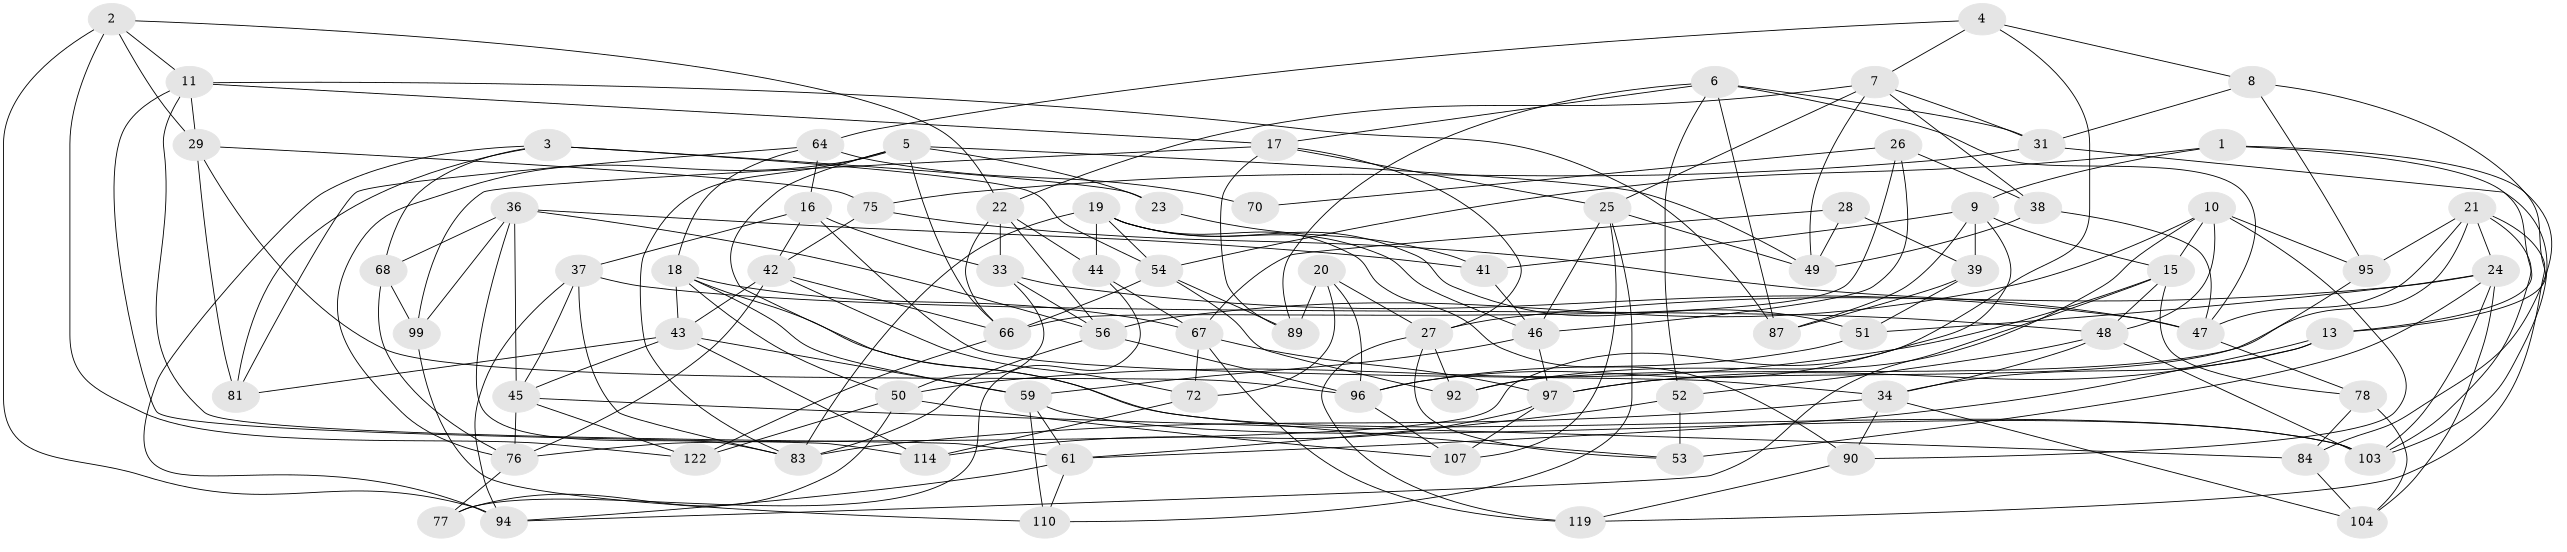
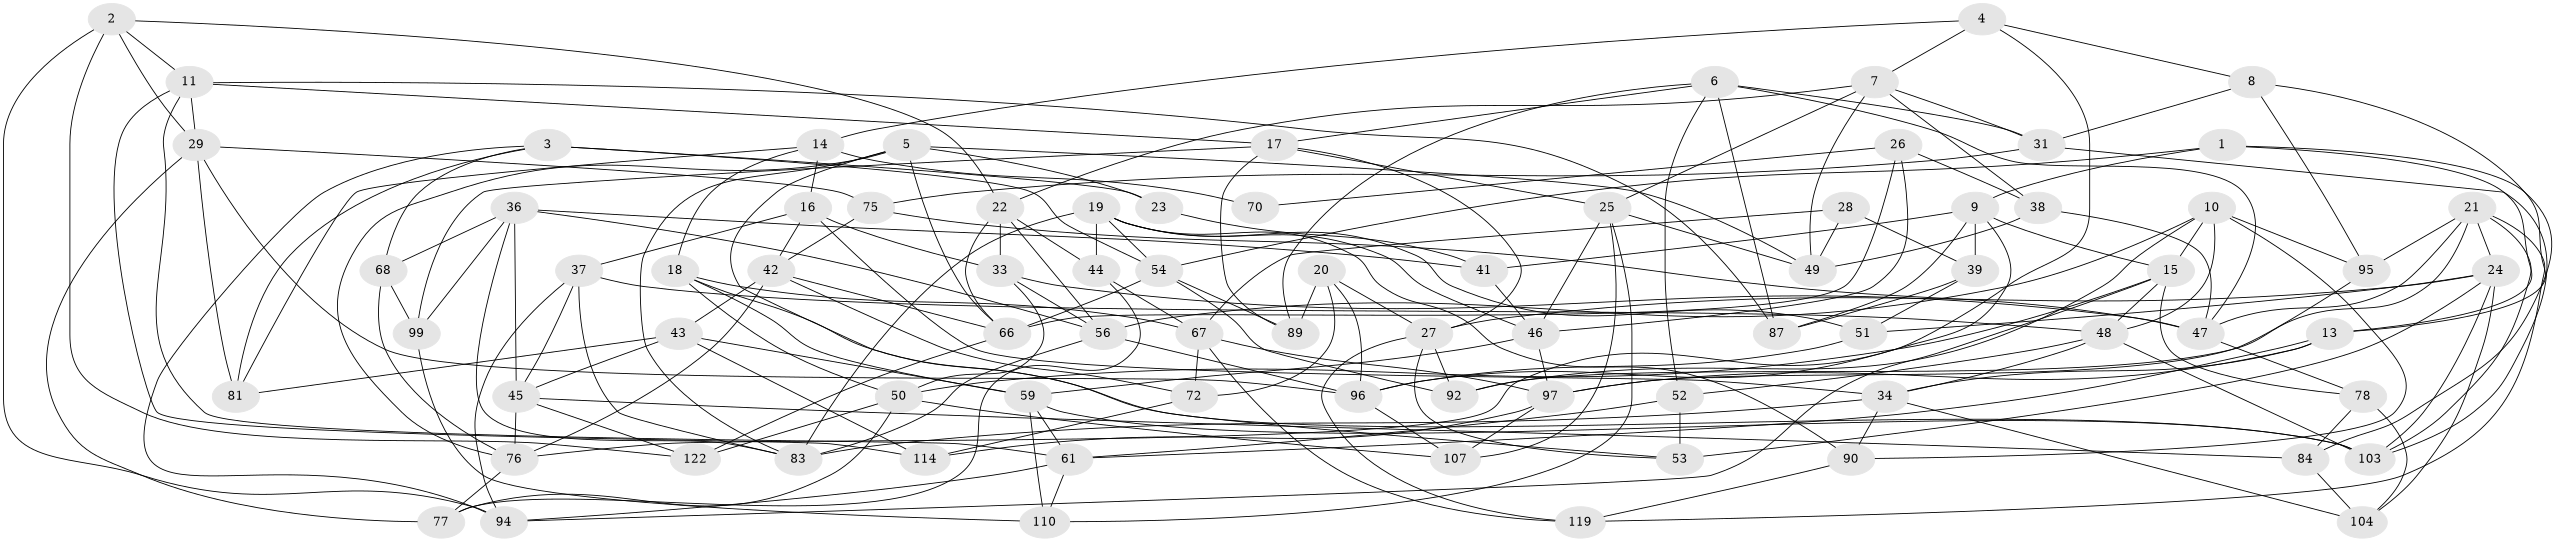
(820, 145) -> (820, 145)
(677, 302) -> none
none -> (83, 447)
